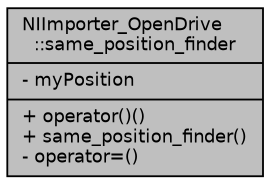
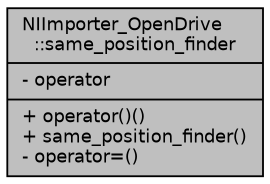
(79, 80) -> (67, 80)
